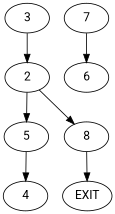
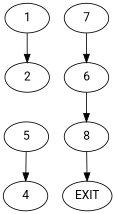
(27, 18) -> (27, 18)
(27, 103) -> none
(54, 104) -> (86, 103)
